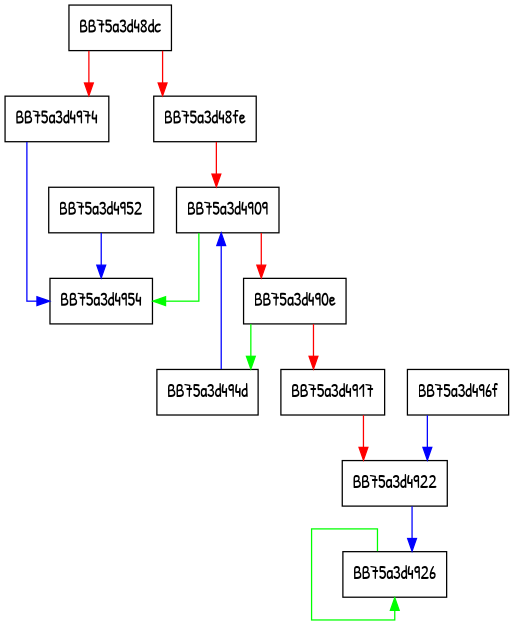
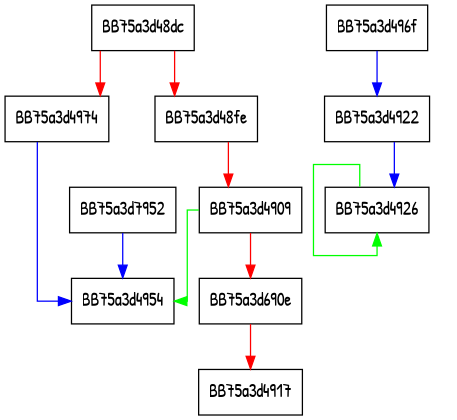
(101, 210) -> (123, 210)
(295, 301) -> (251, 301)
(208, 392) -> none
(363, 431) -> none
